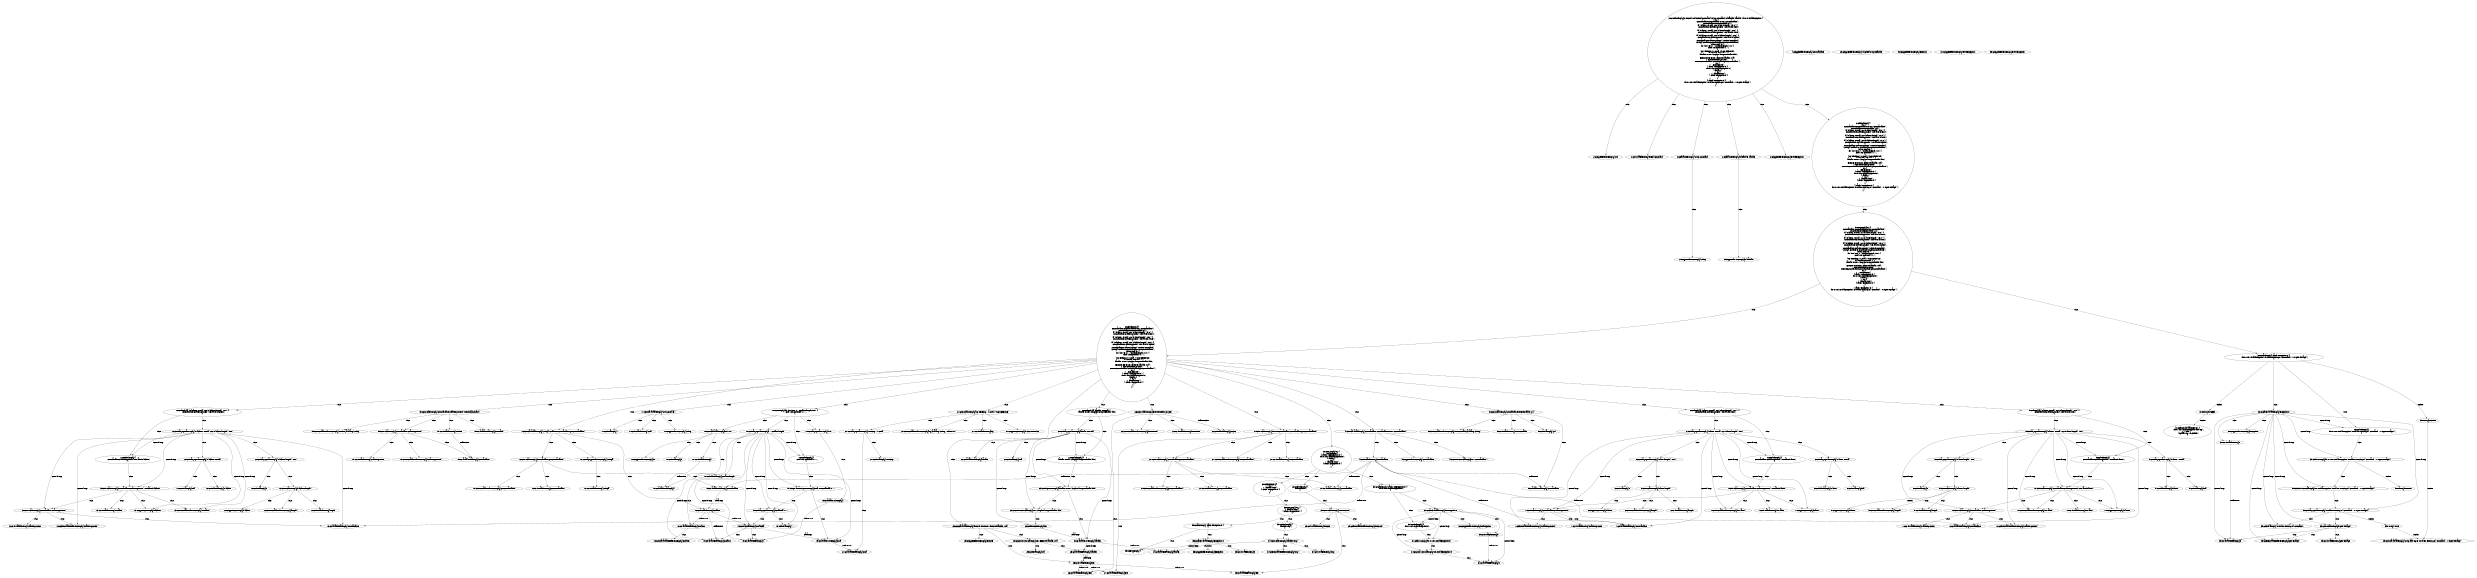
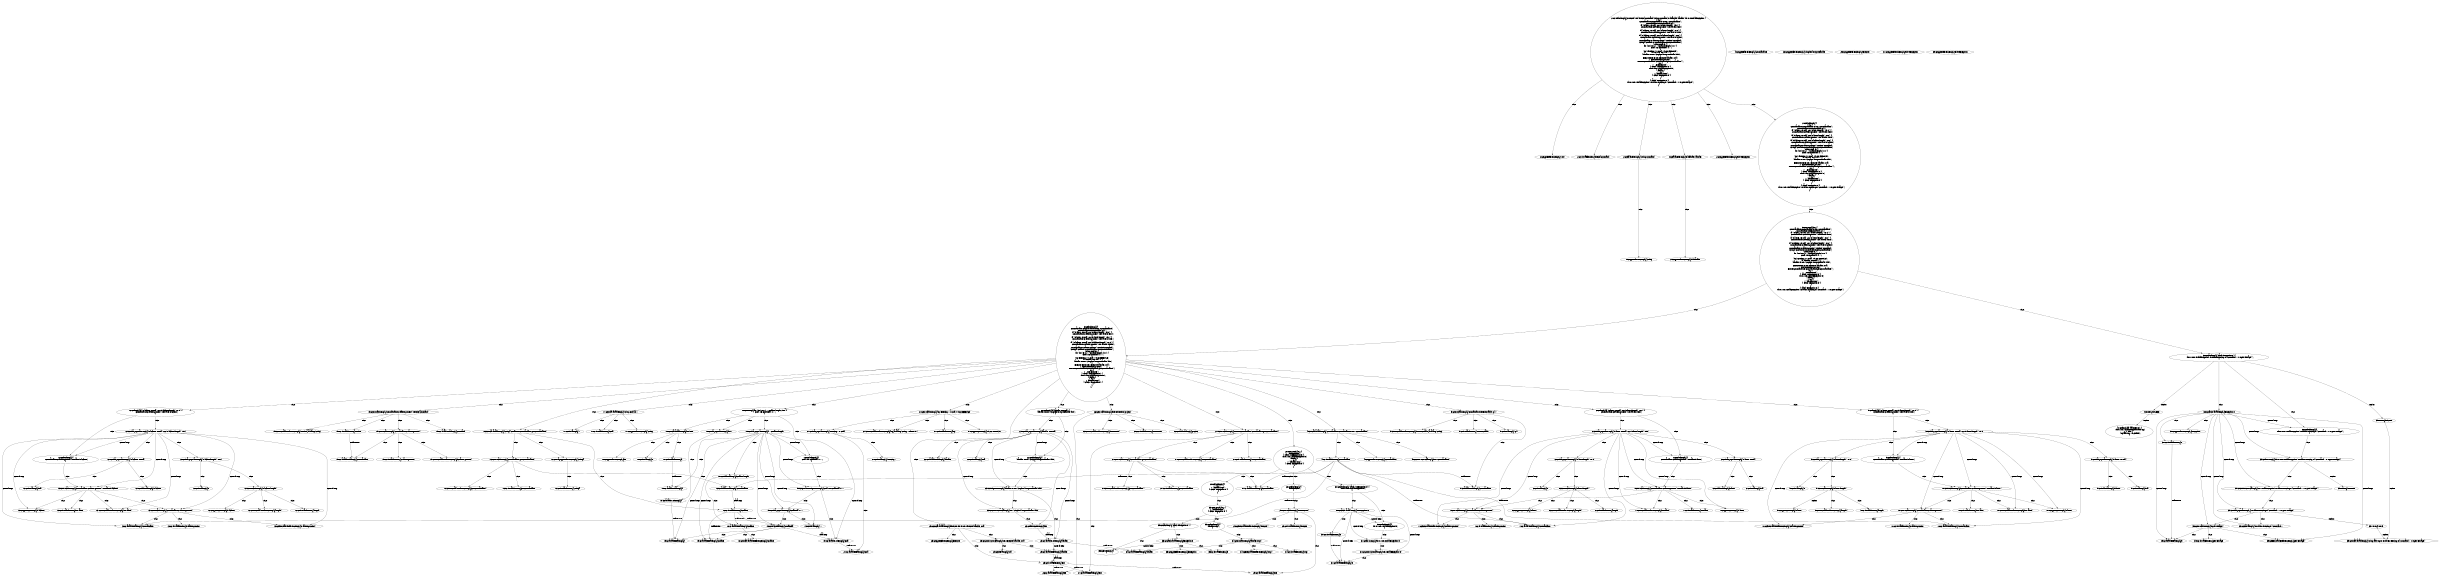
(1203, 421) -> (1162, 421)
(1475, 526) -> none
